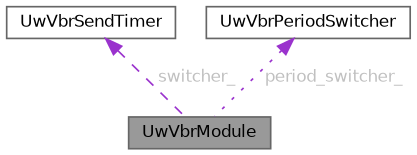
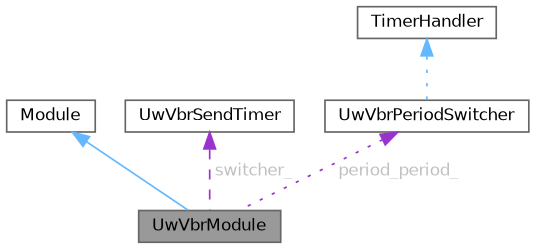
none -> (427, 23)
(332, 78) -> (397, 171)
none -> (51, 116)
